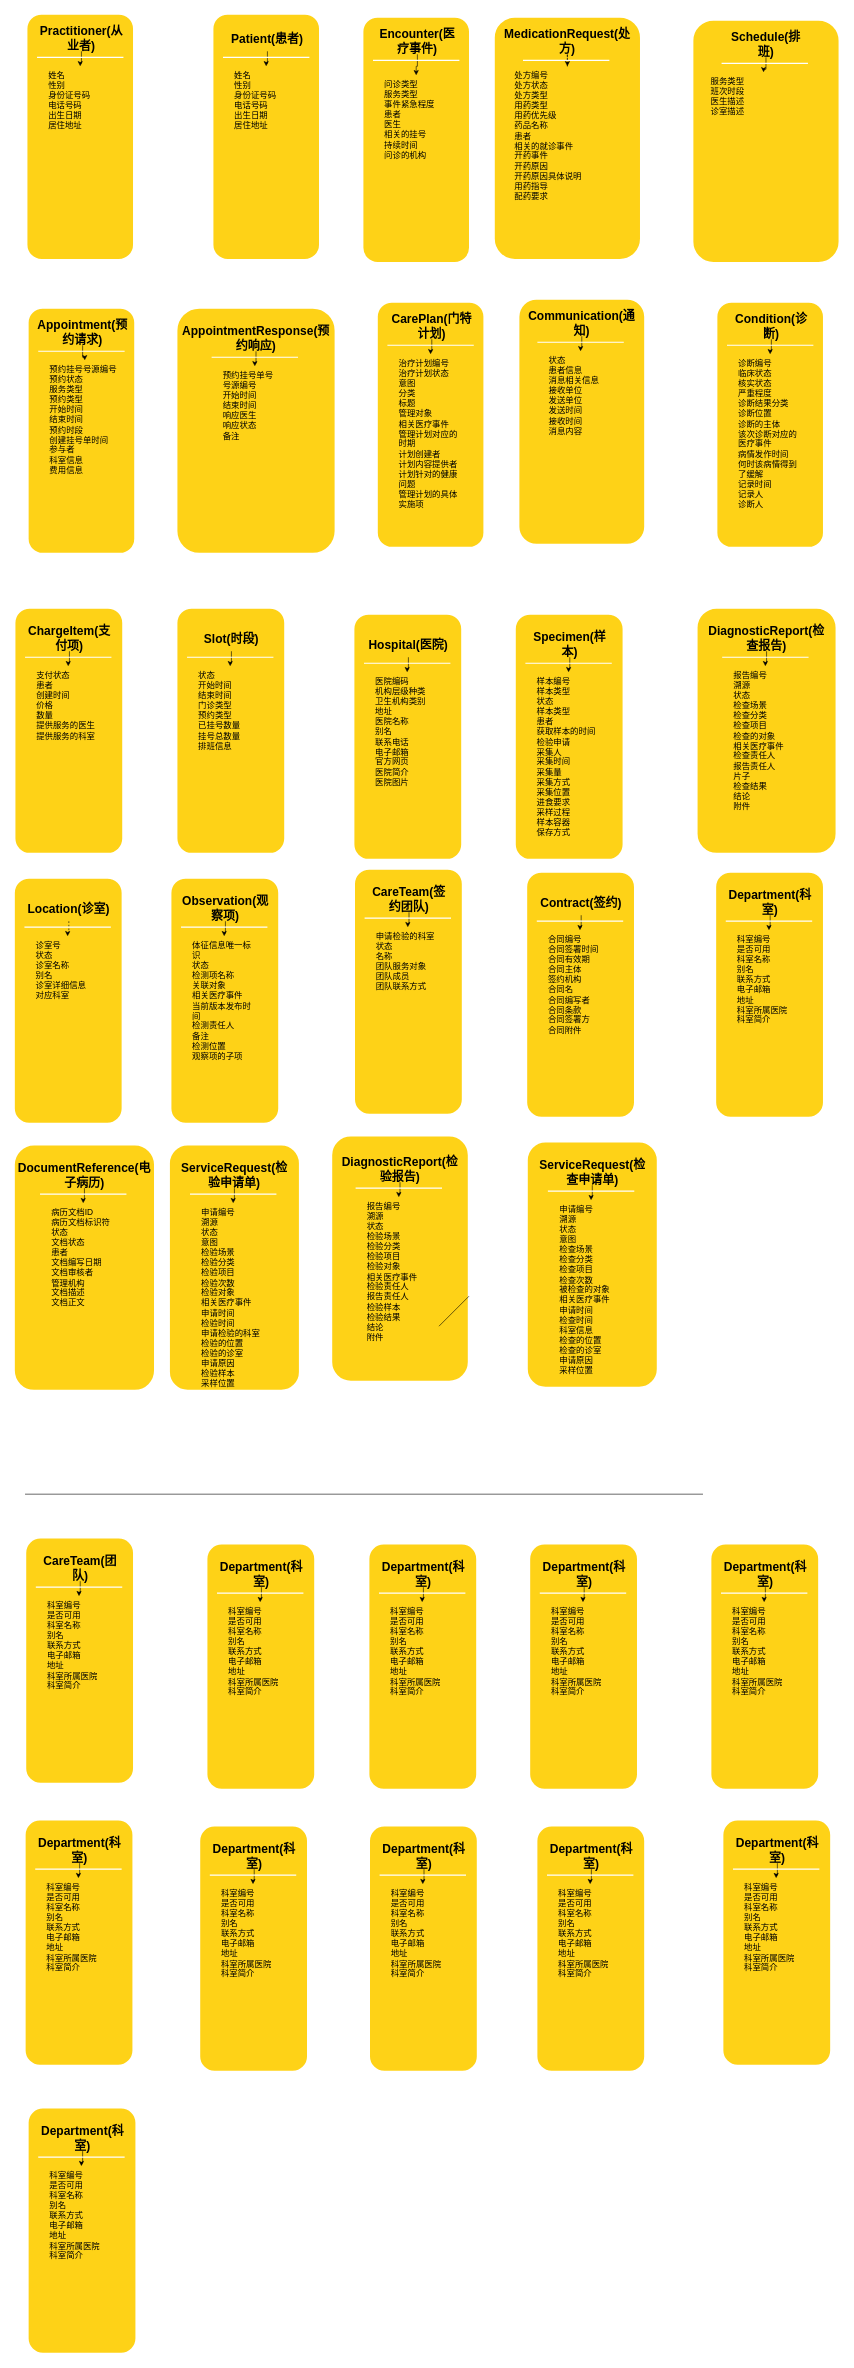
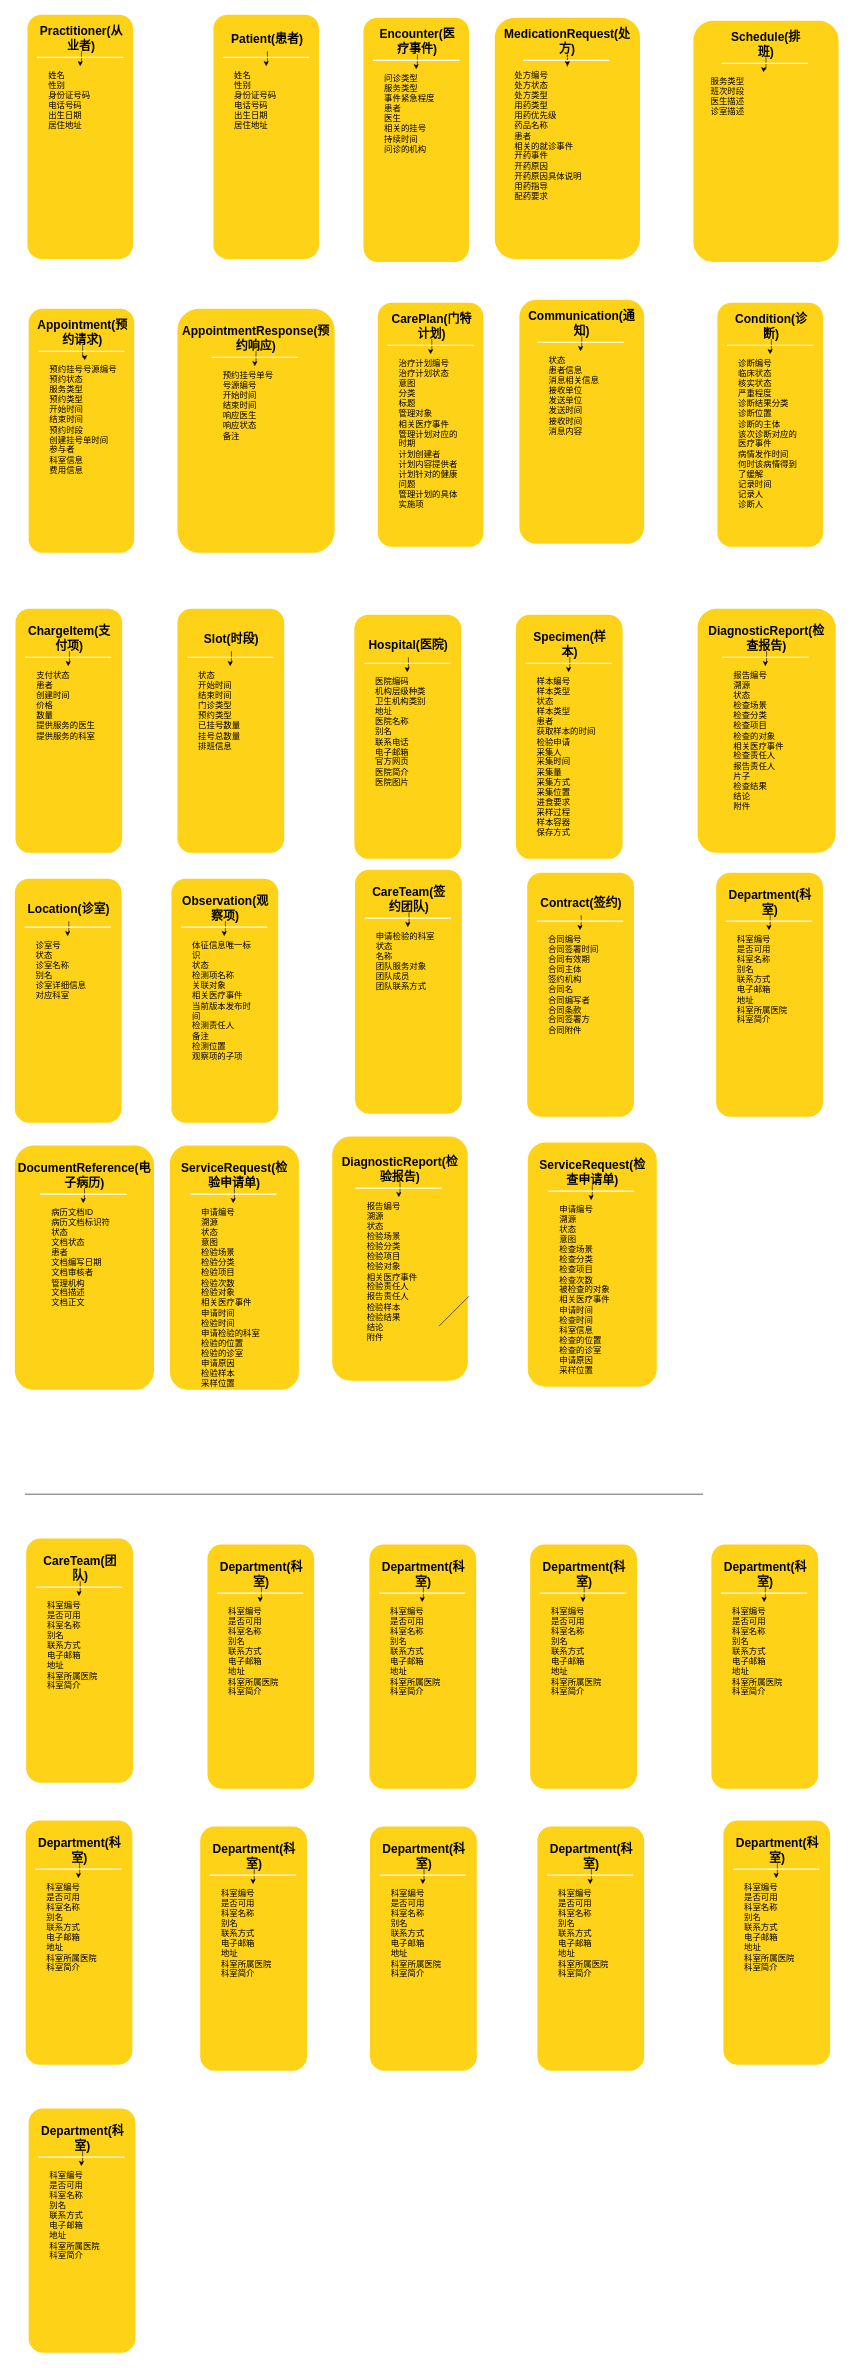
(416, 165) -> (416, 159)
(69, 929) -> (69, 929)
